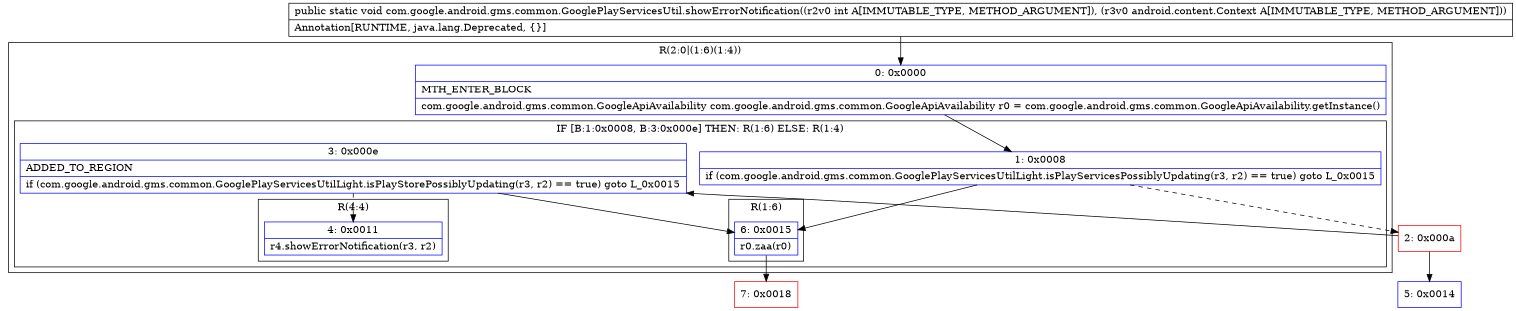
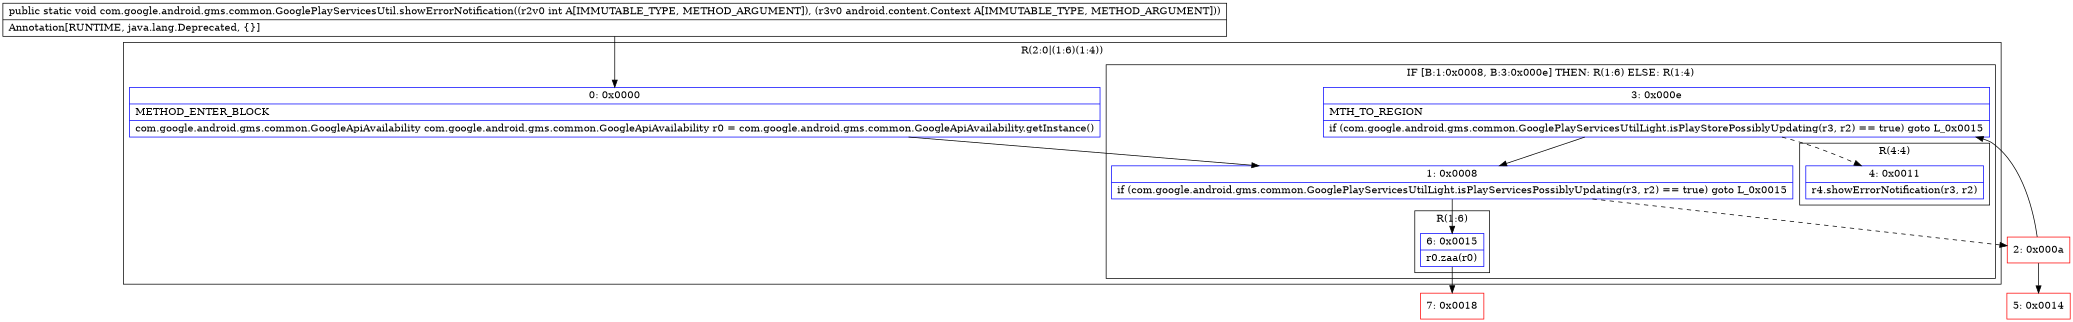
(477, 90) -> (203, 112)
(79, 168) -> (1376, 112)
(613, 212) -> (1546, 150)
(1430, 295) -> (2039, 306)
